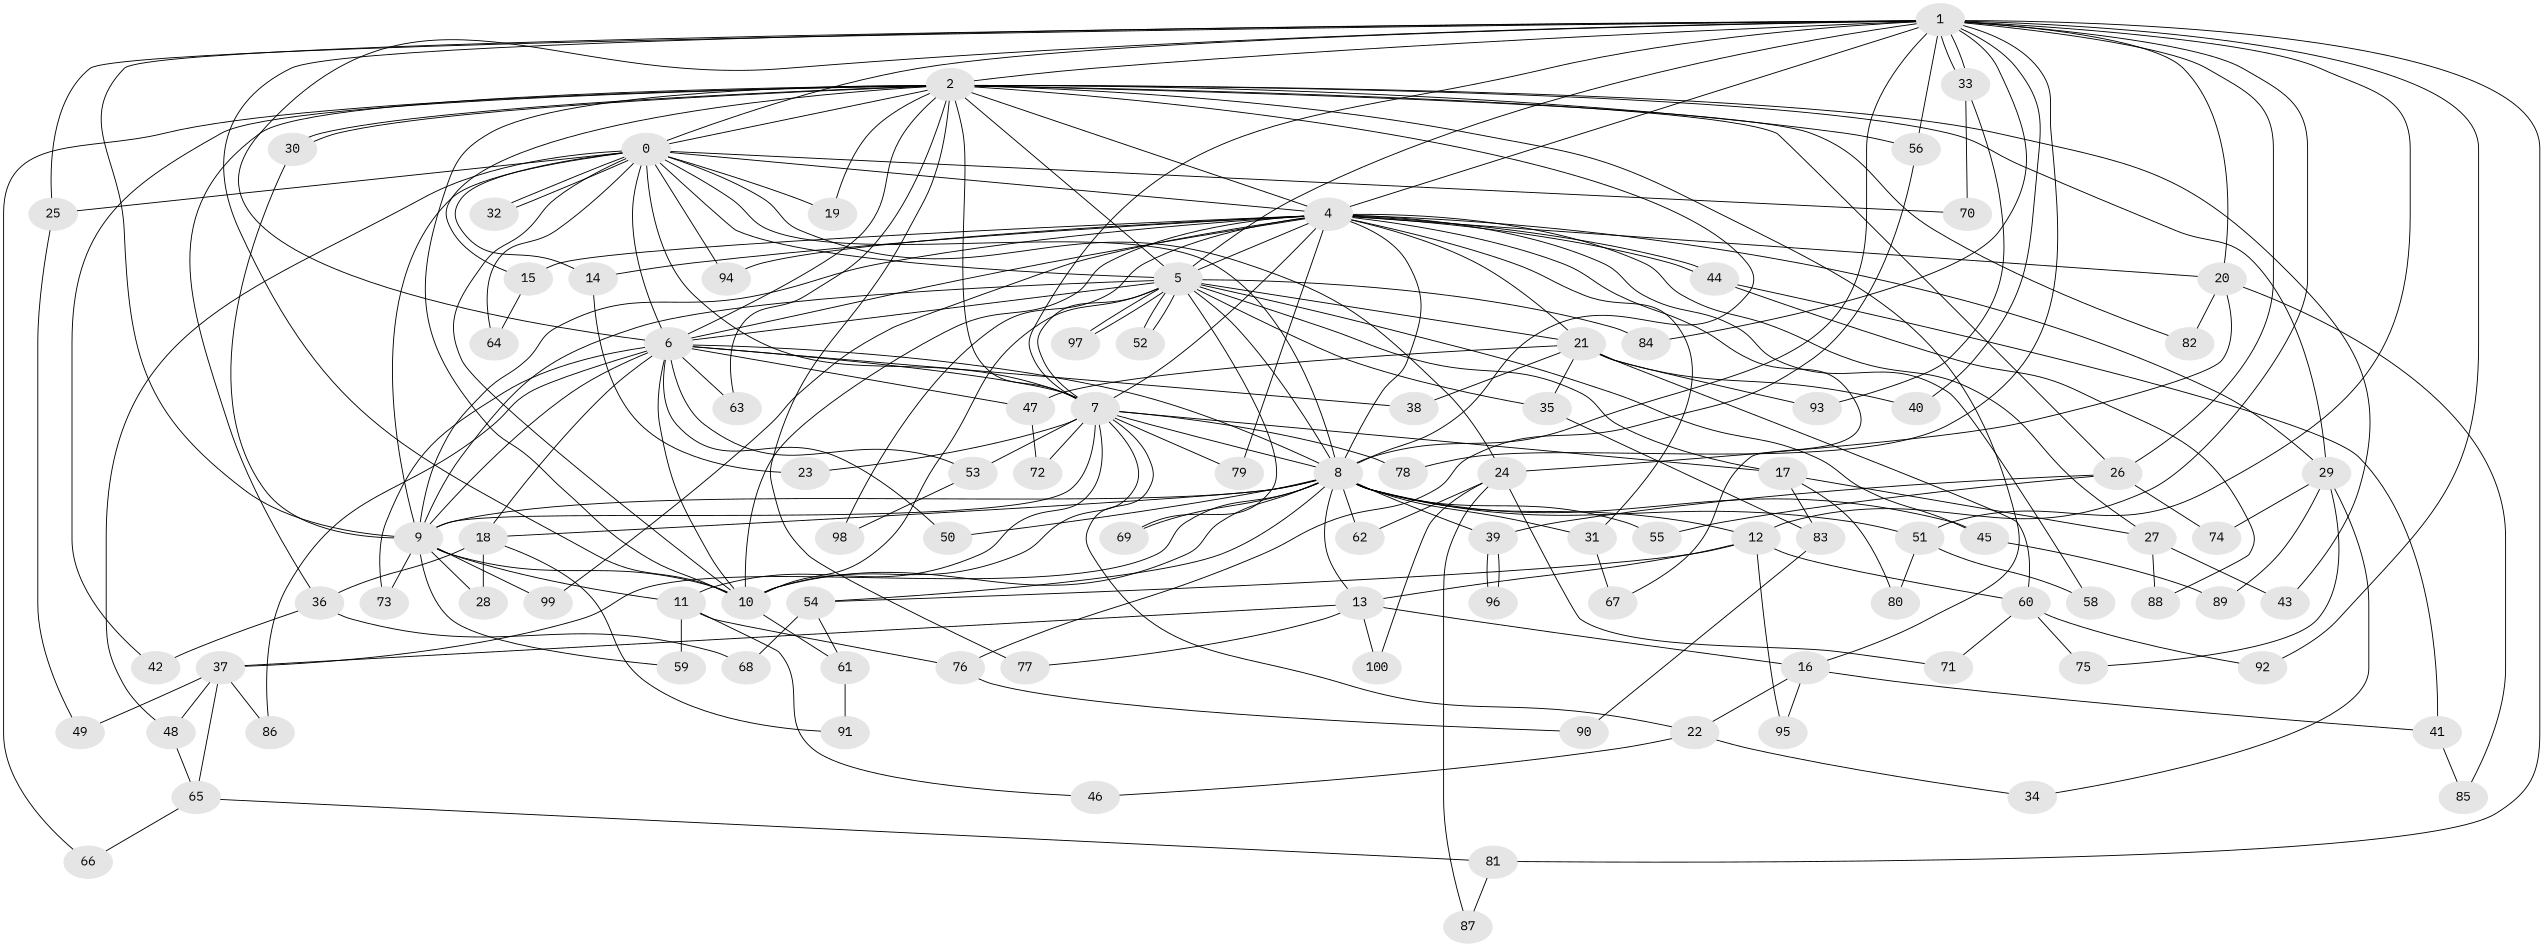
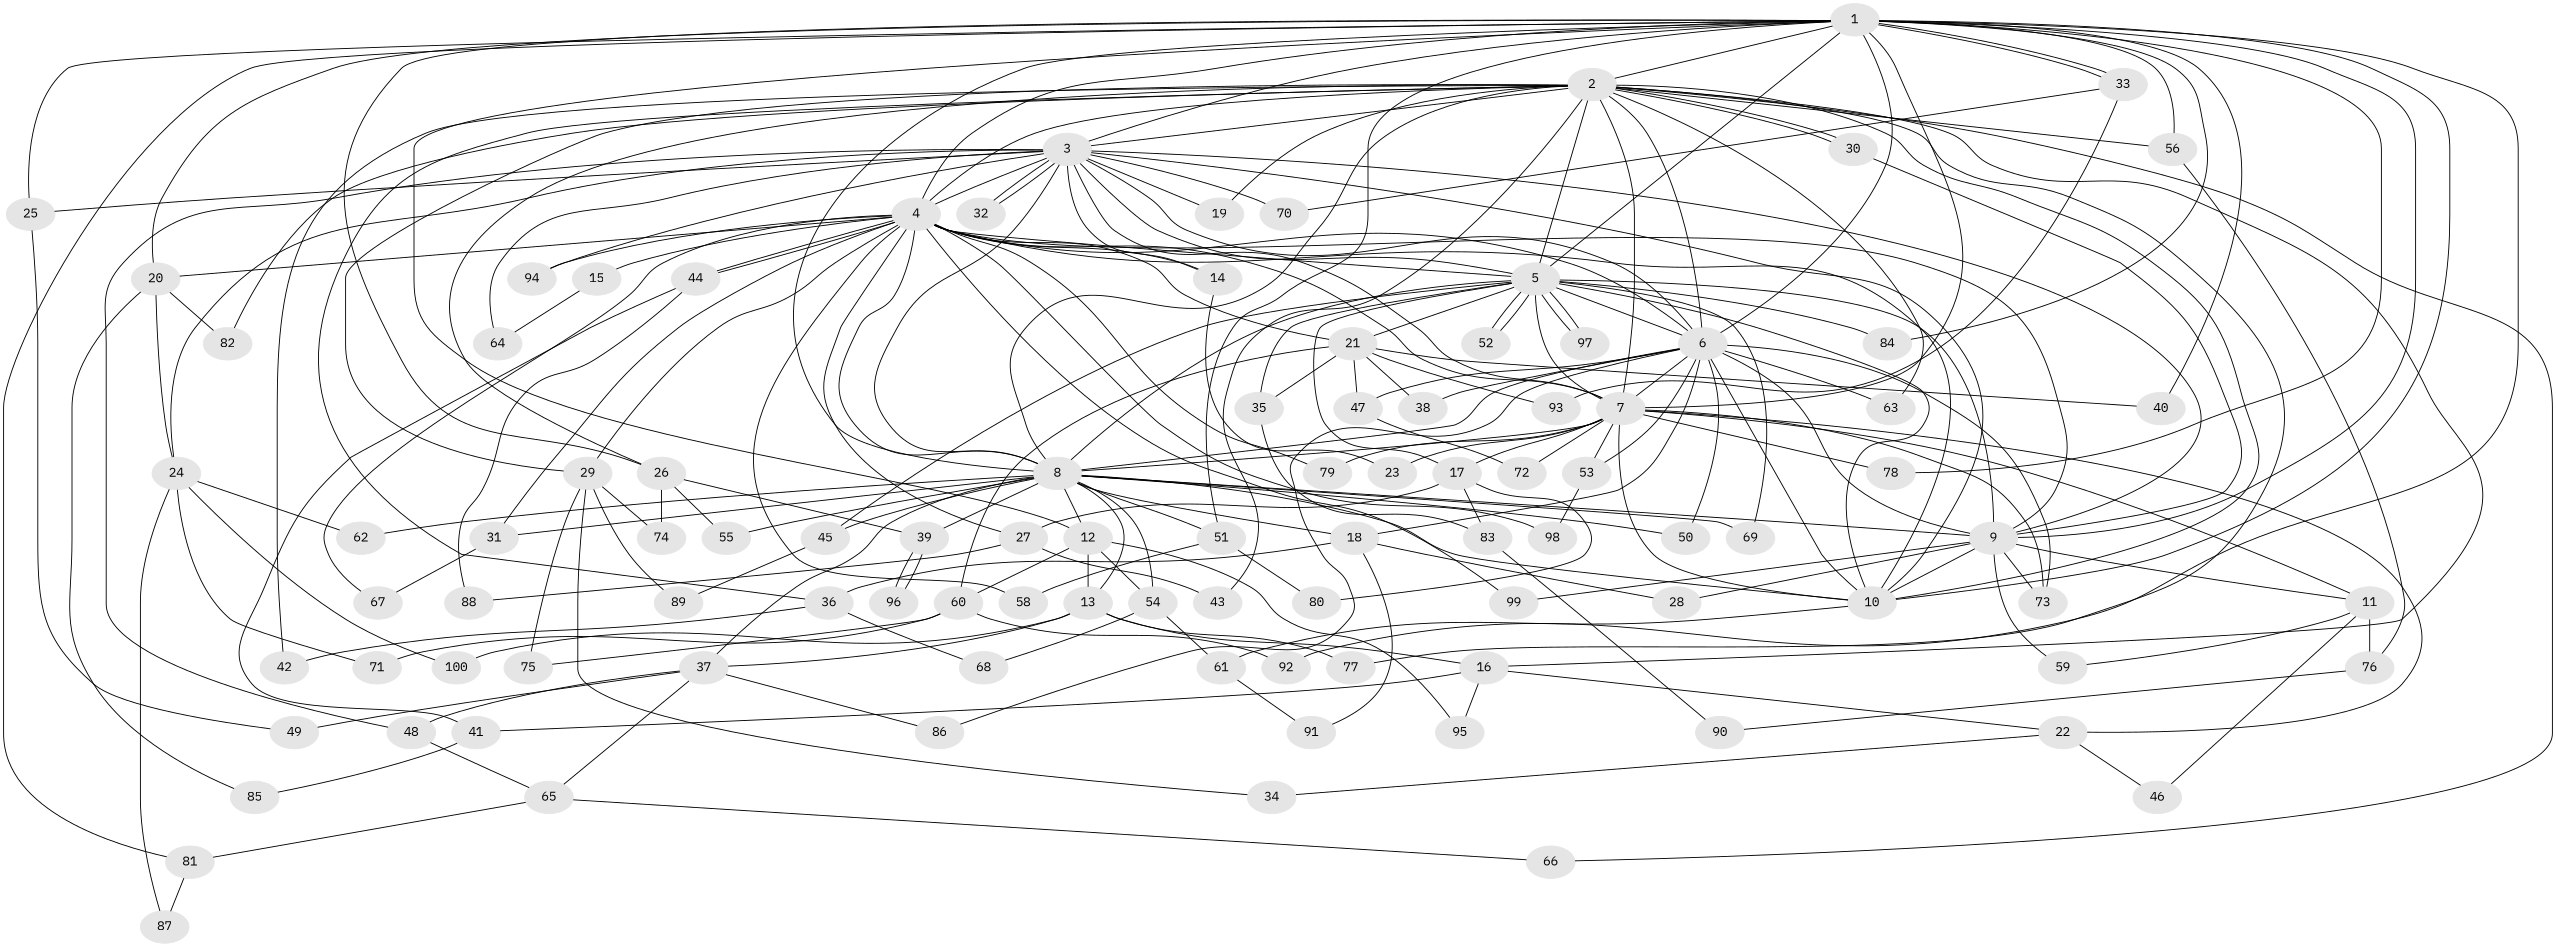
(629, 123) -> none
(646, 149) -> (1067, 149)
(790, 515) -> (1891, 447)
